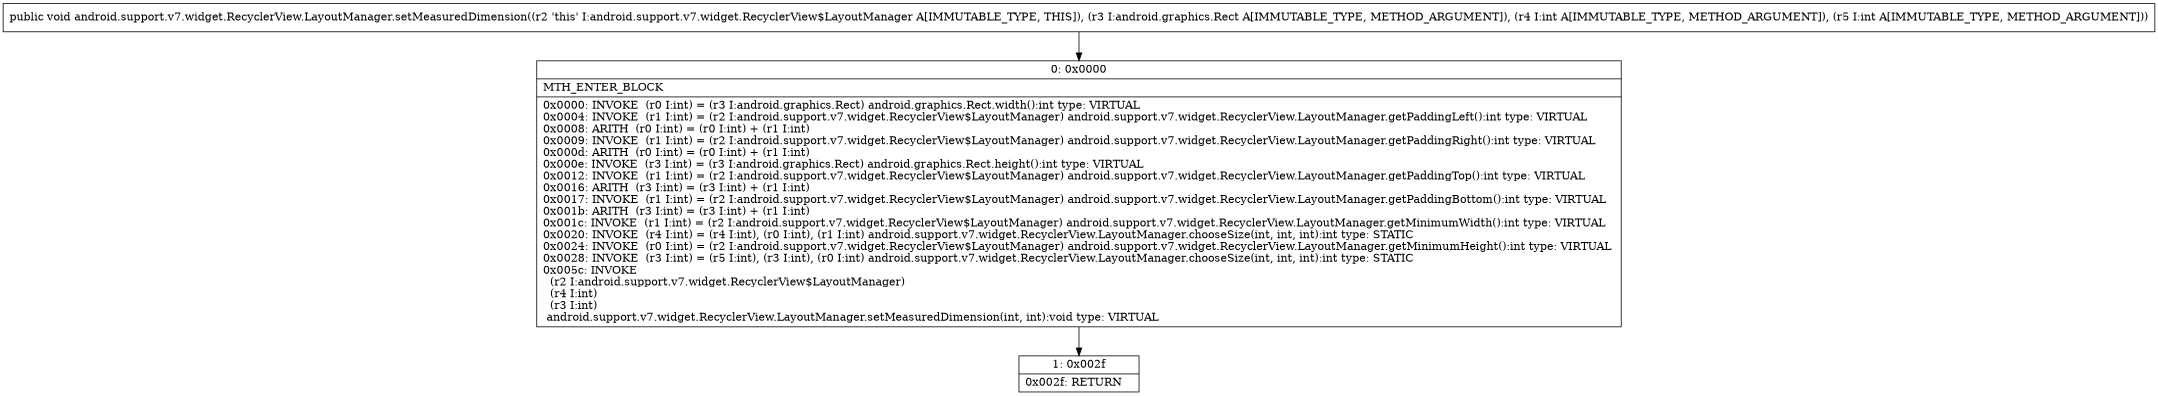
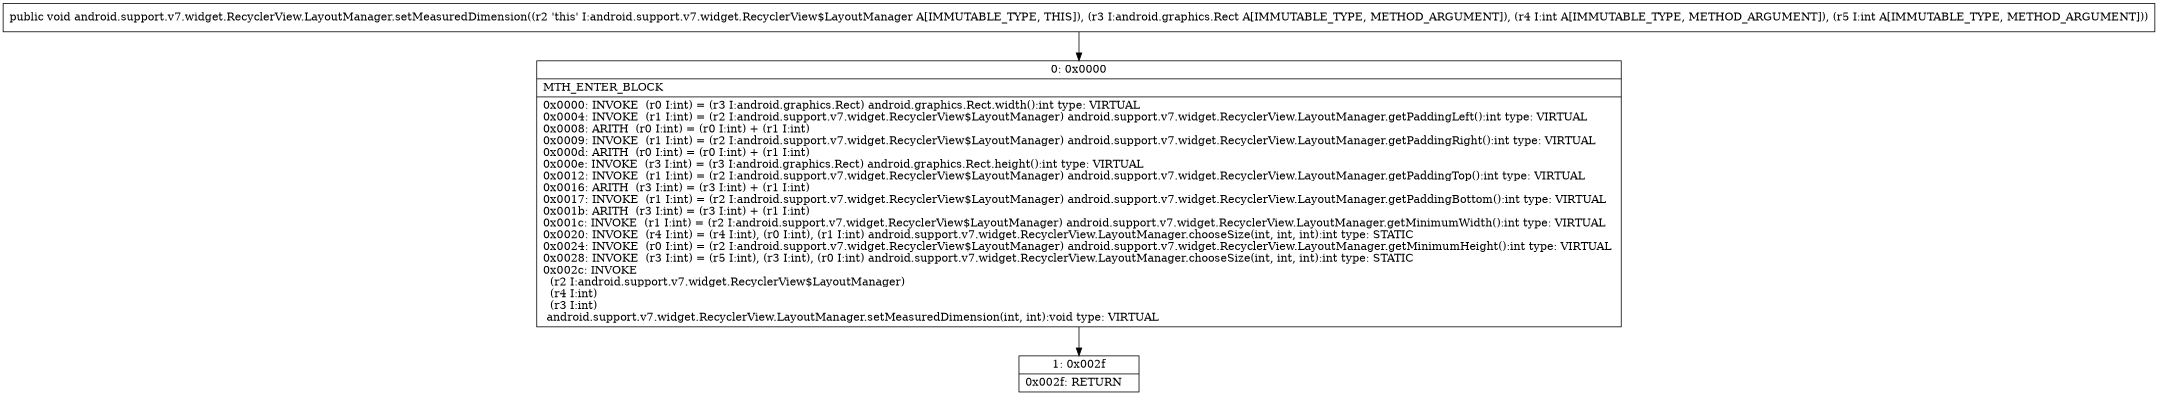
(594, 270) -> (594, 270)
